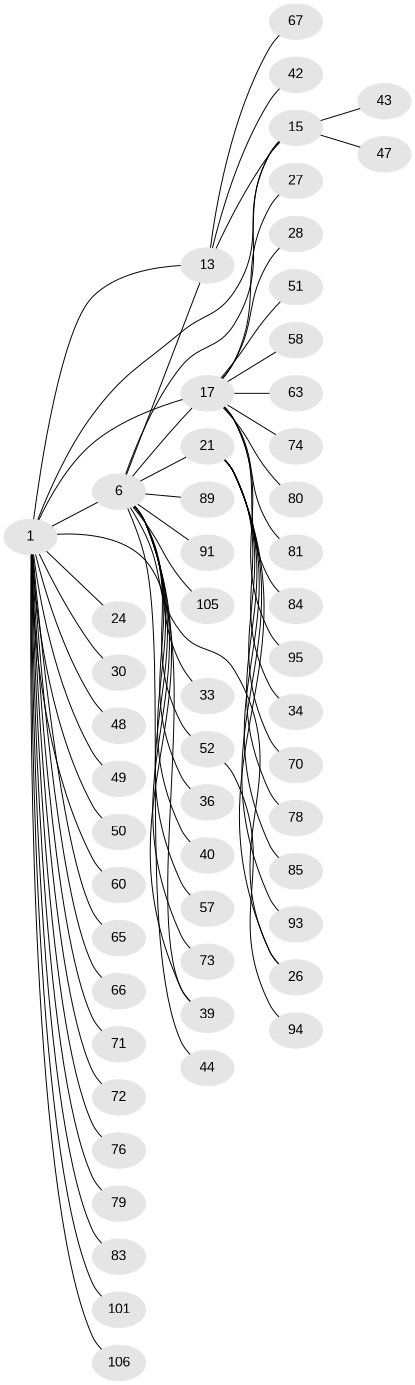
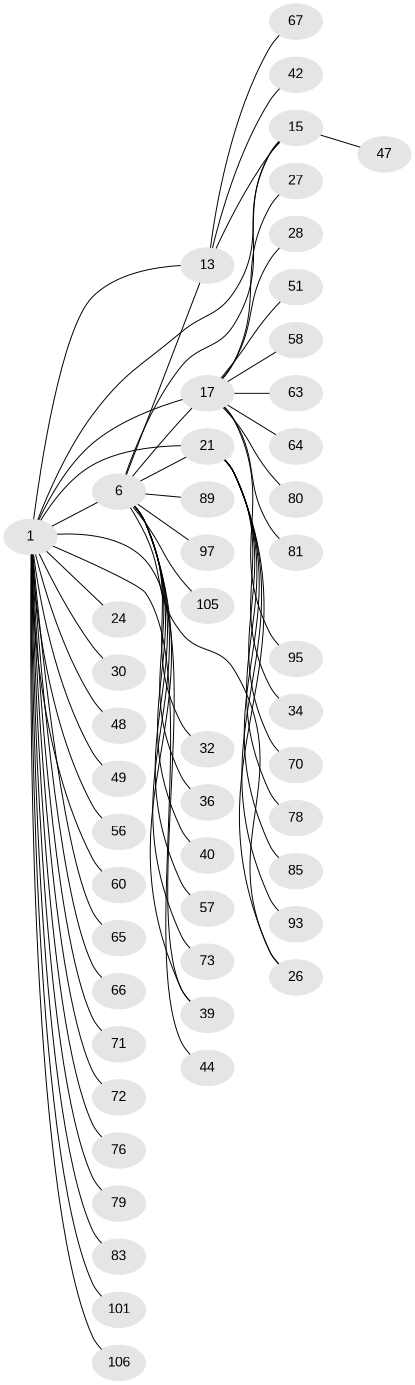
(384, 101) -> none
(296, 446) -> (296, 446)
none -> (99, 462)
(207, 553) -> (207, 553)
(296, 606) -> none
(154, 658) -> (170, 772)
(207, 696) -> none
(207, 749) -> (207, 749)
(119, 832) -> (119, 832)
(296, 1031) -> none
